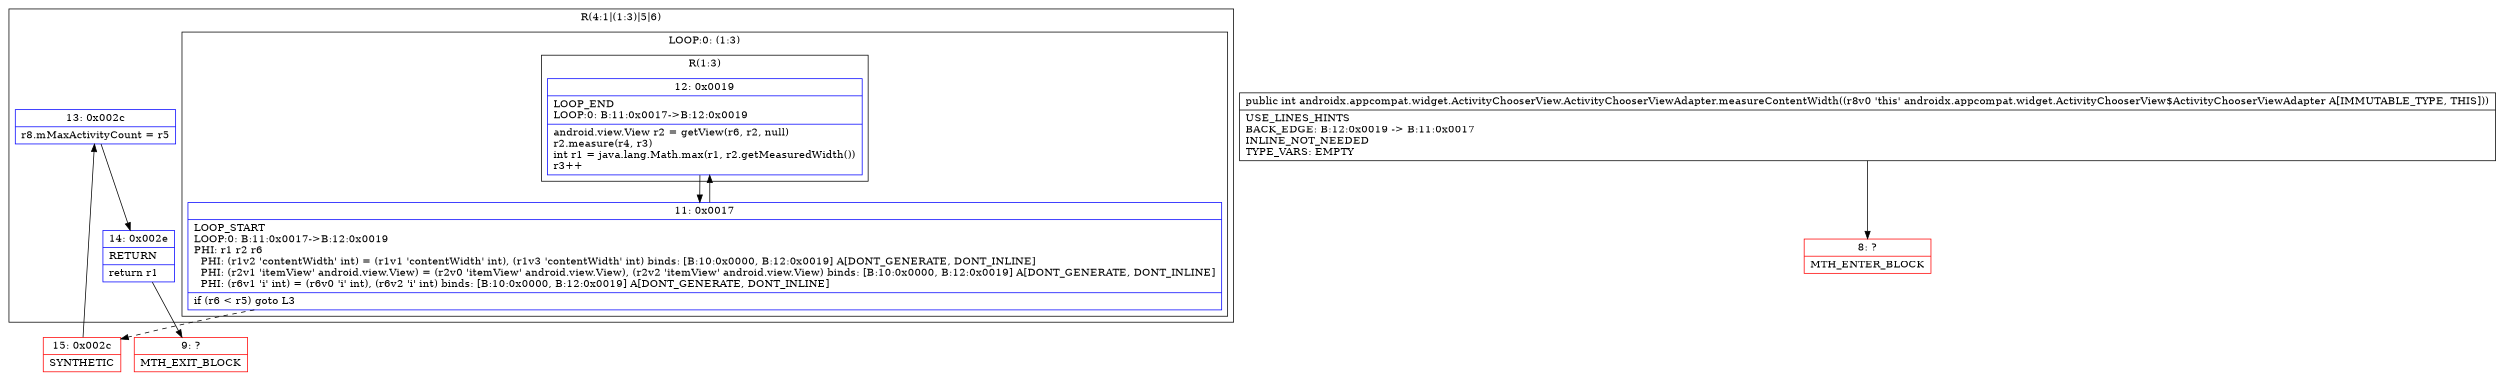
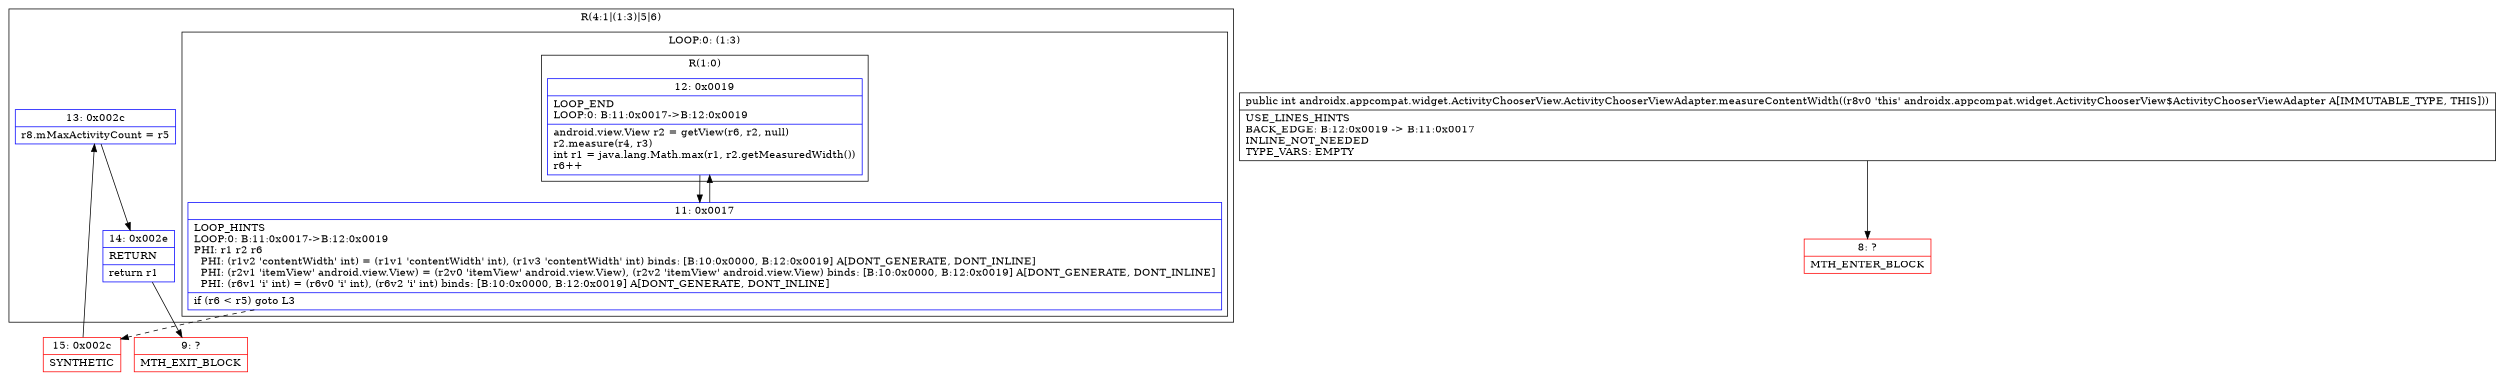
(705, 64) -> (705, 64)
(568, 166) -> (568, 166)
(230, 228) -> (230, 228)
